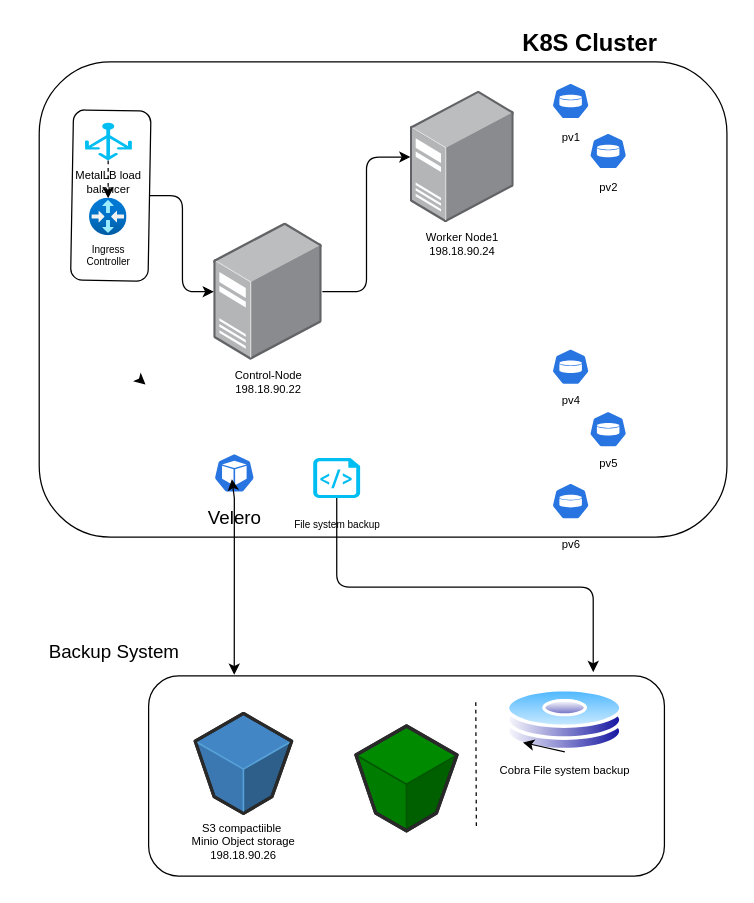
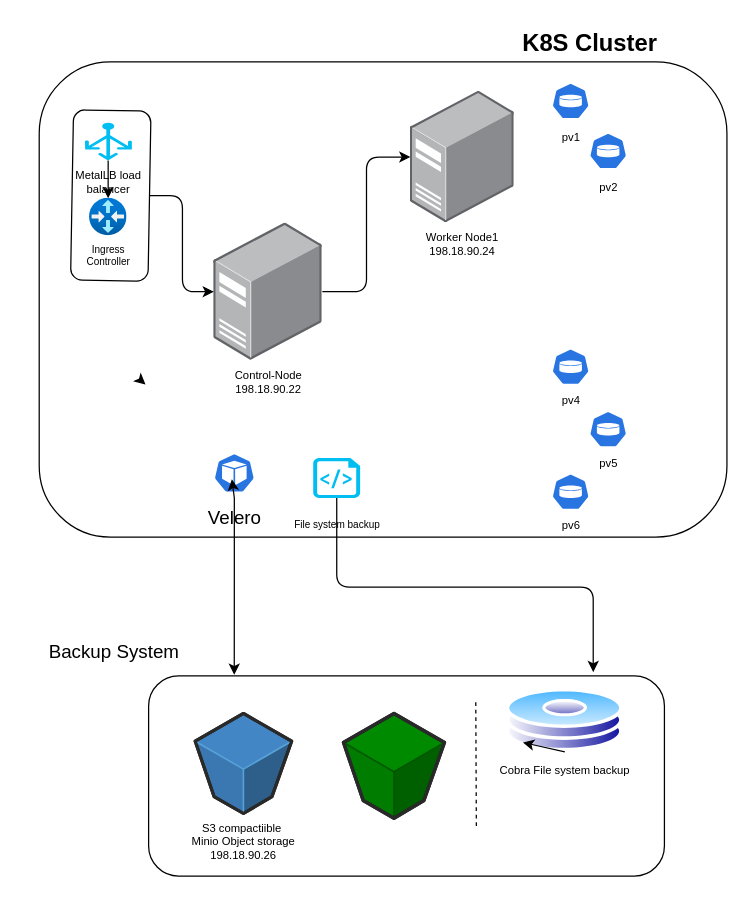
(108, 177) -> (108, 177)
(570, 501) -> (570, 491)
(406, 778) -> (394, 766)
